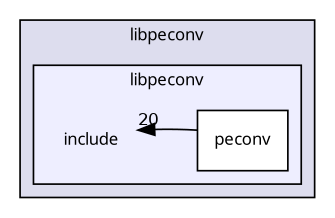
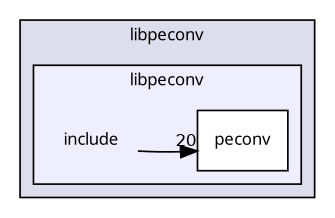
(176, 129) -> (159, 152)
